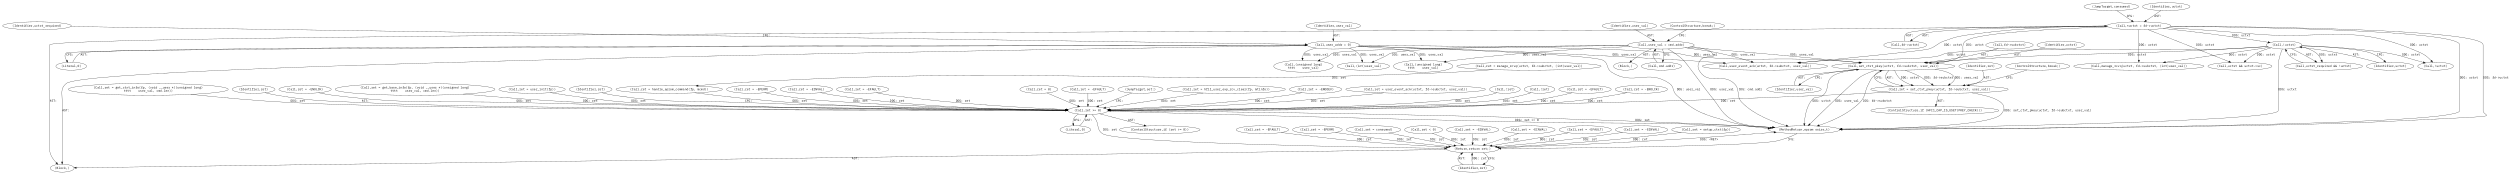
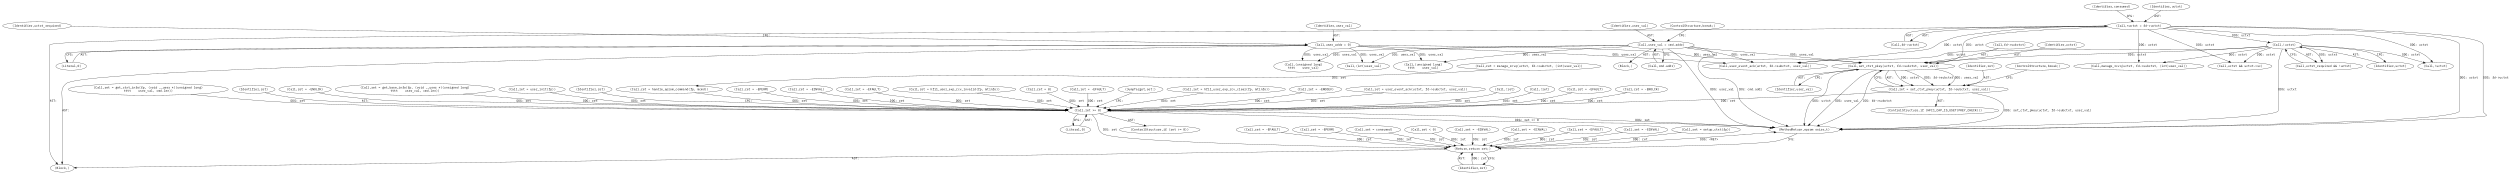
(2111, 7) -> (2111, 7)
(1575, 56) -> none
none -> (954, 89)
